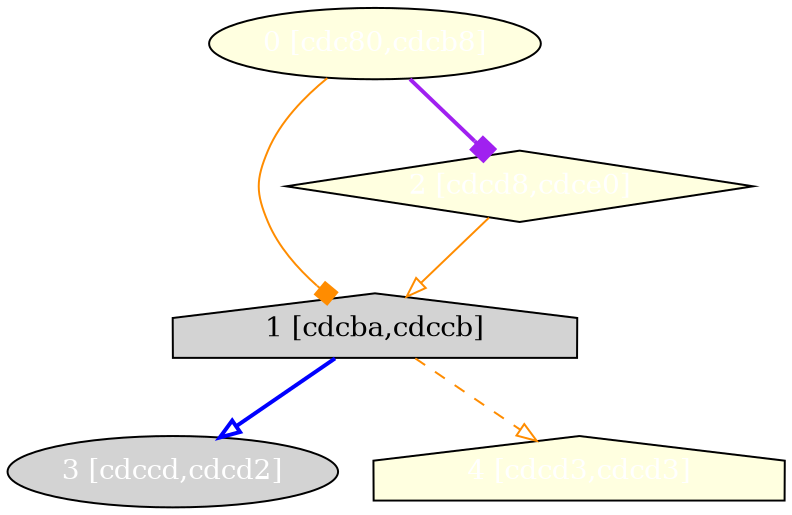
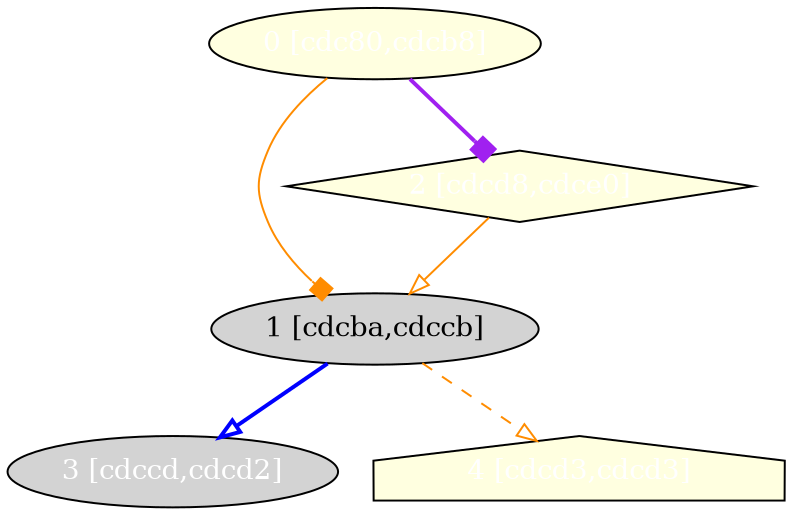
(375, 329) -> (375, 329)
